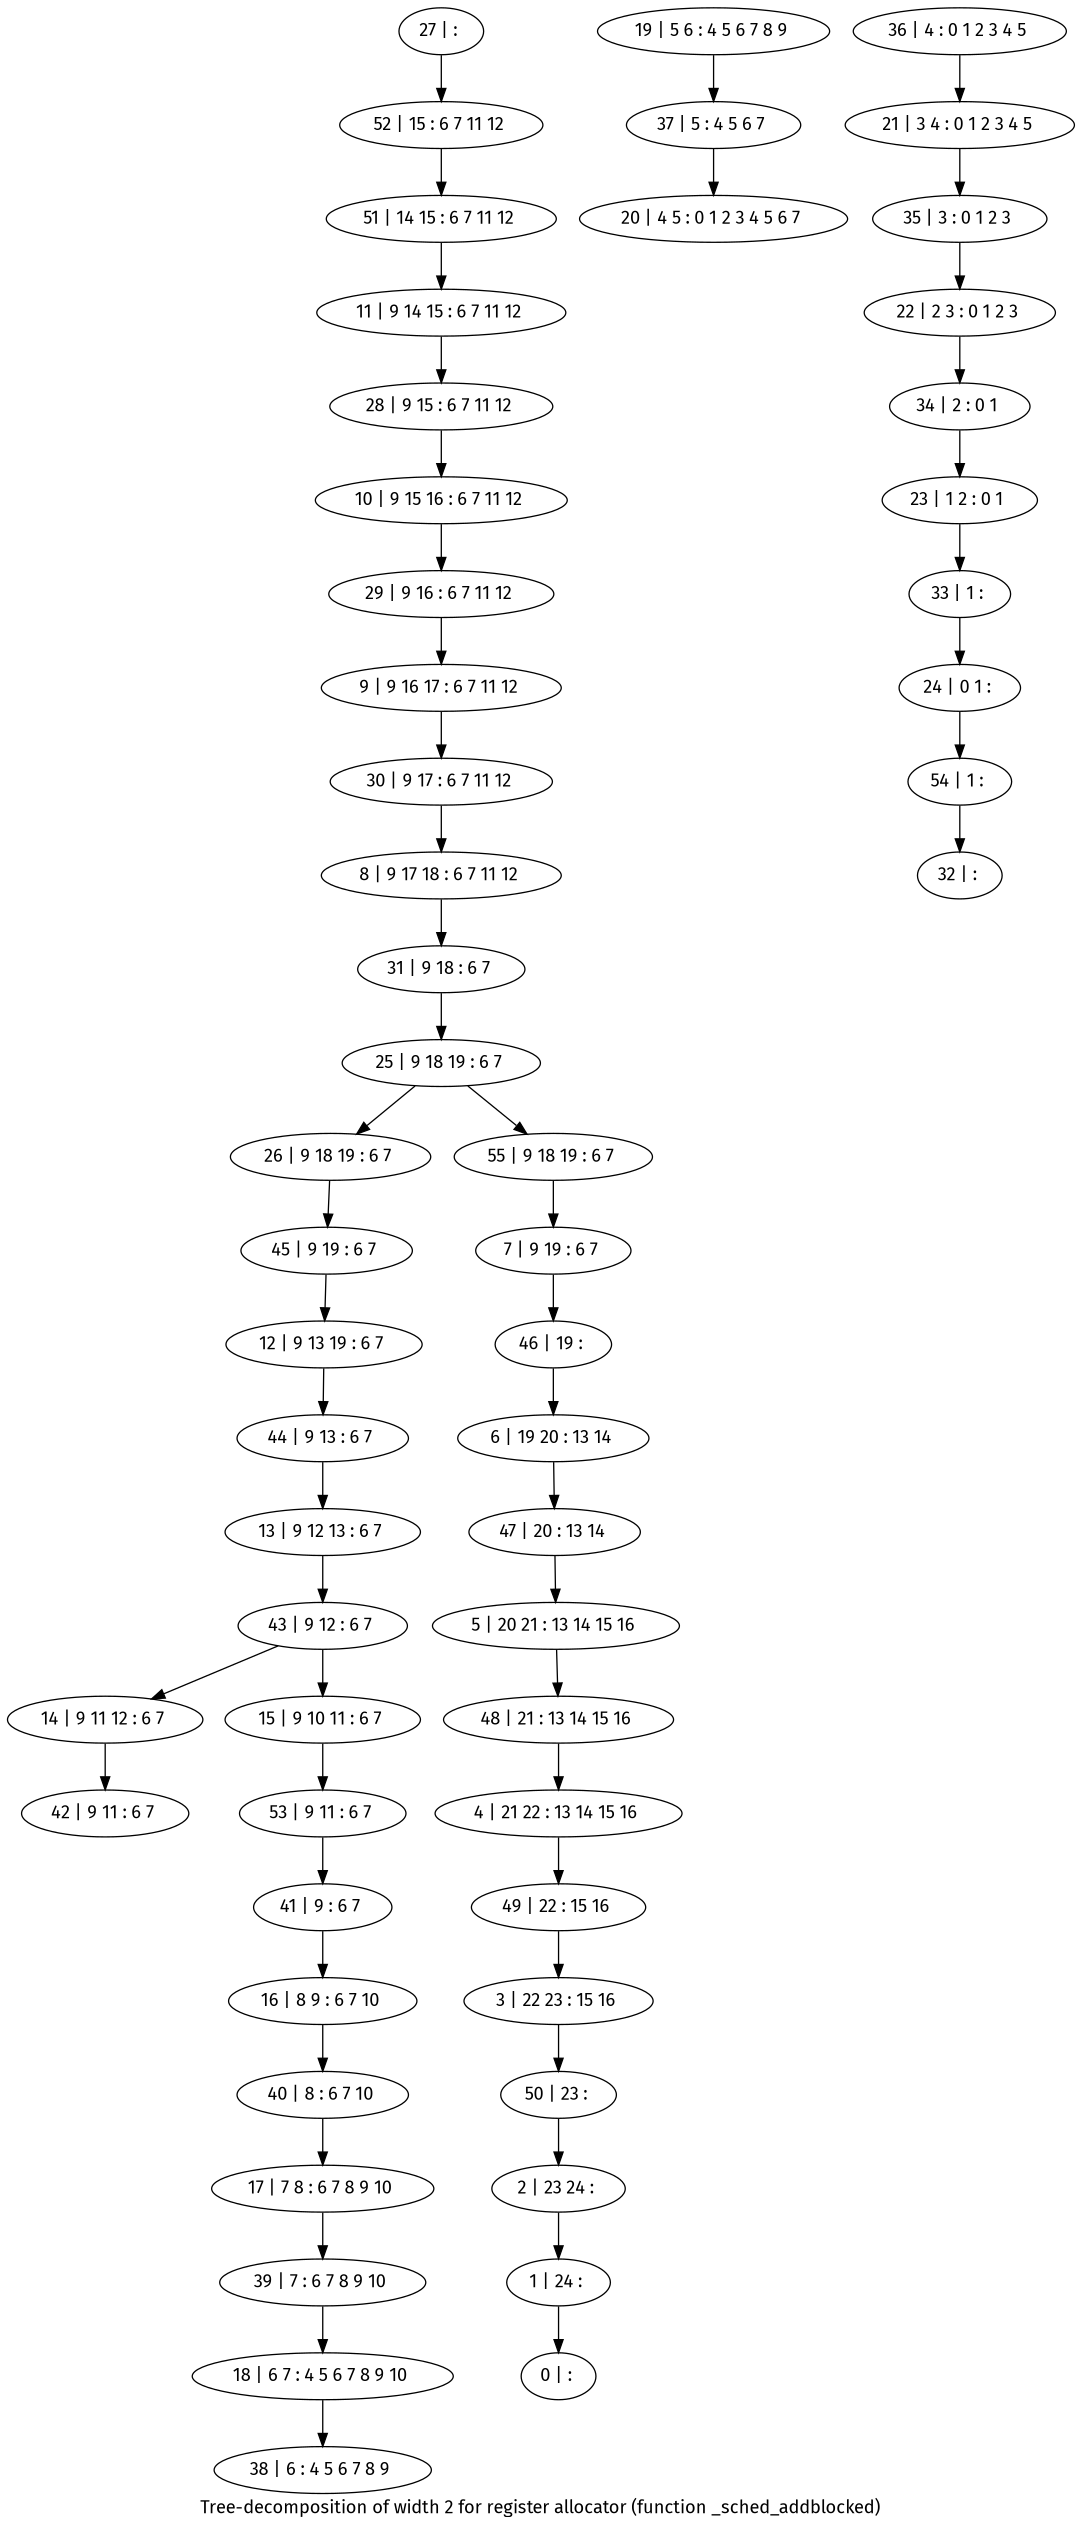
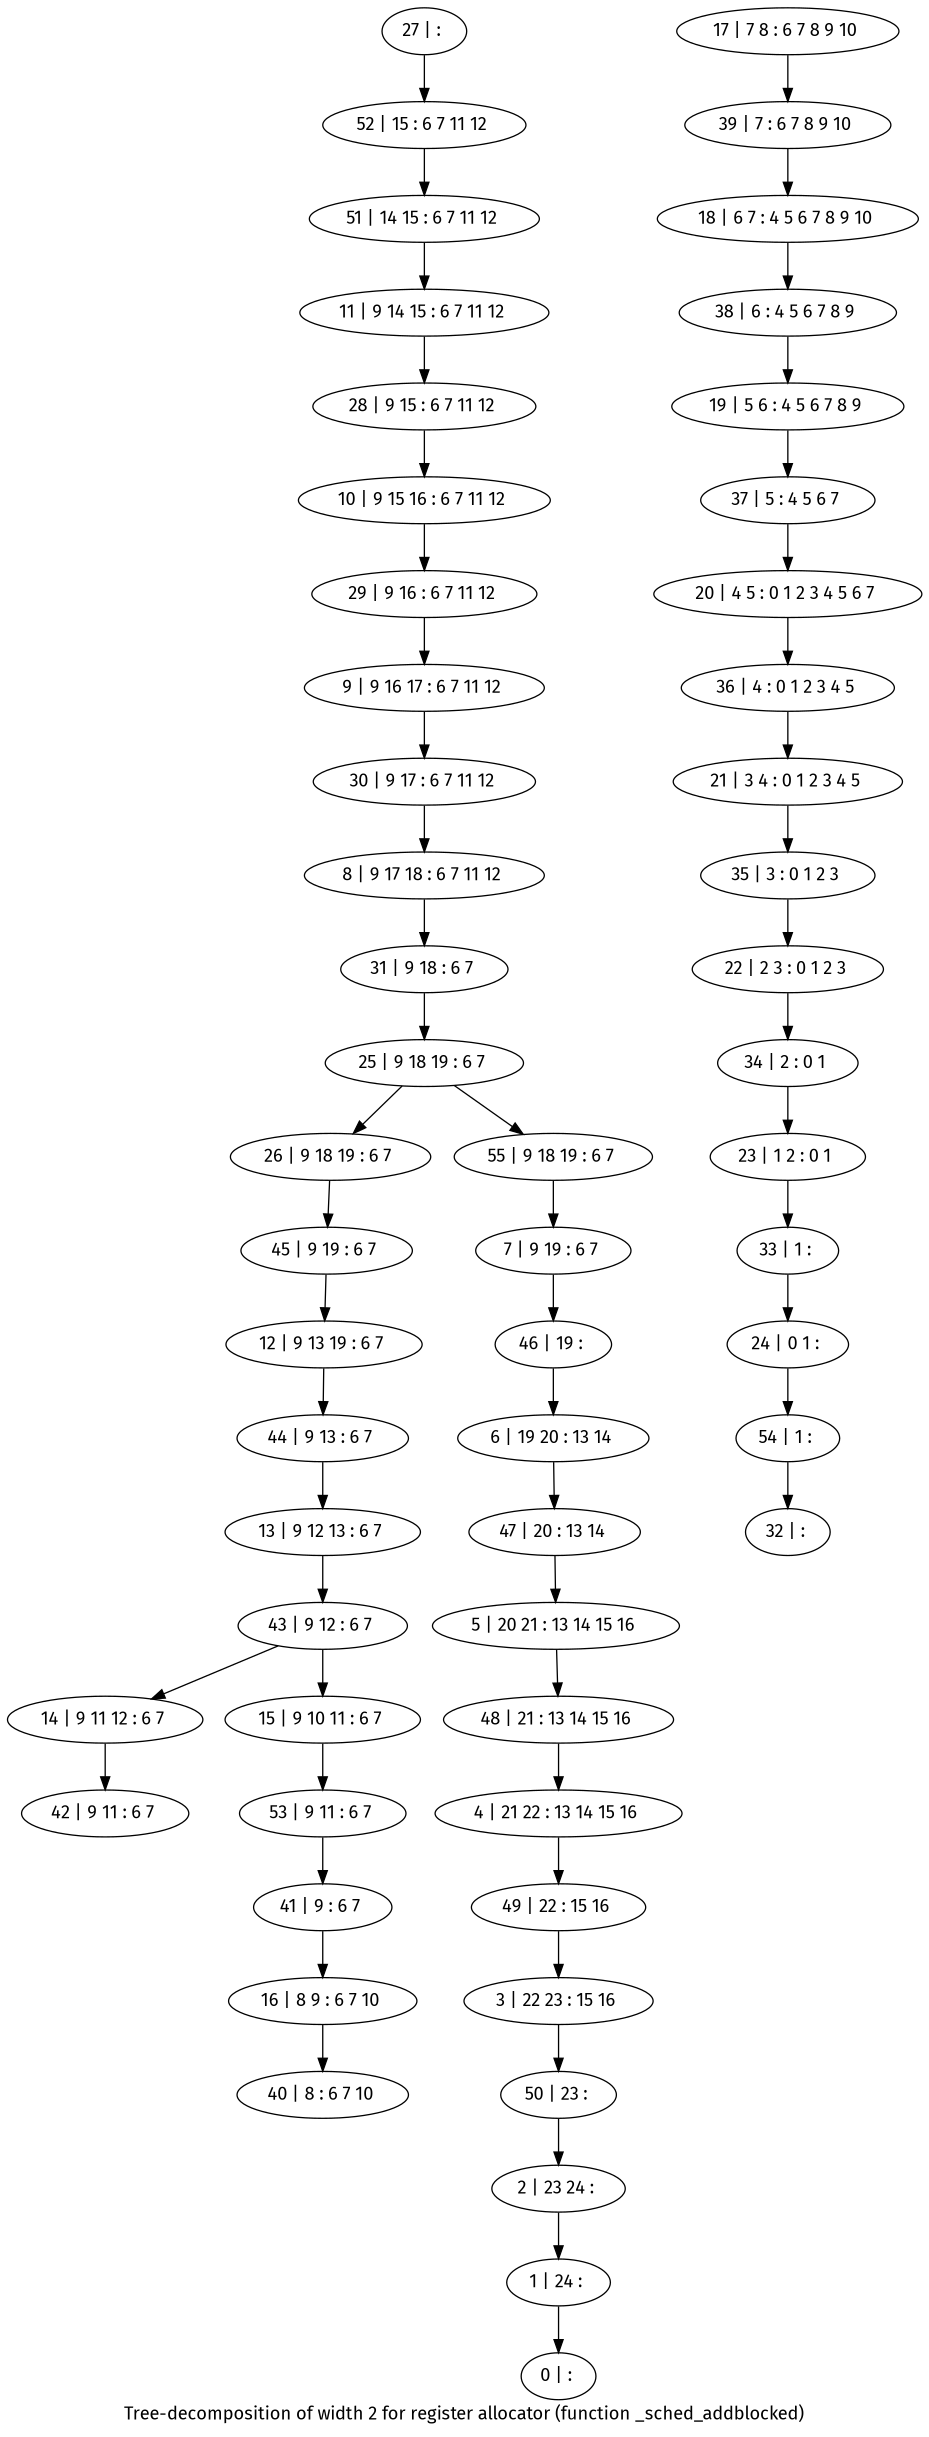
none -> (788, 353)
none -> (788, 635)
(323, 2135) -> none
